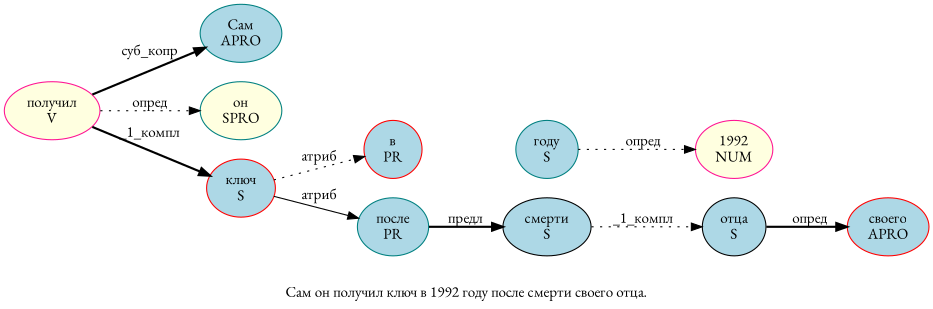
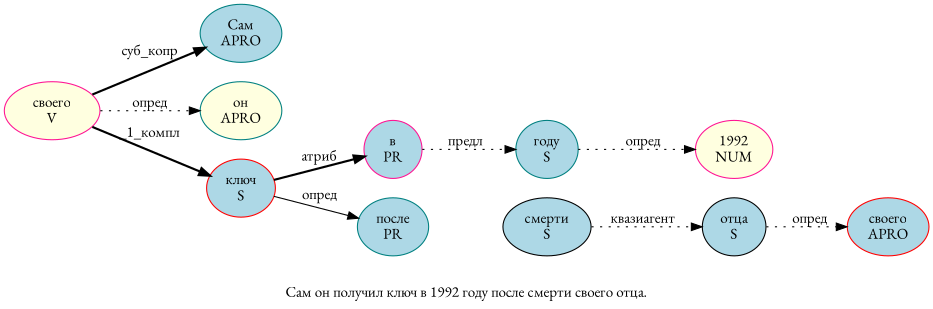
(52, 111) -> (52, 111)
(241, 111) -> (241, 111)
(393, 149) -> (393, 149)
none -> (464, 149)
(314, 170) -> (314, 170)
(320, 195) -> (320, 195)
(643, 219) -> (643, 219)
(460, 227) -> none
(801, 227) -> (801, 227)
